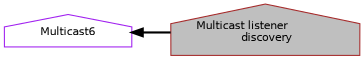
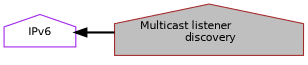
(68, 32) -> (40, 32)
